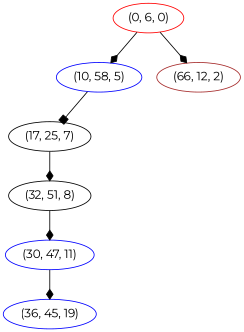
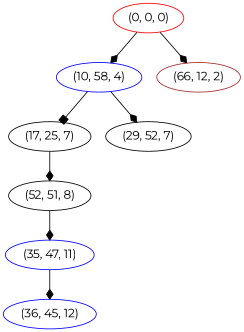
(148, 18) -> (148, 18)
(99, 77) -> (99, 77)
none -> (148, 136)
(50, 196) -> (50, 196)
(50, 255) -> (50, 255)
(50, 314) -> (50, 314)
